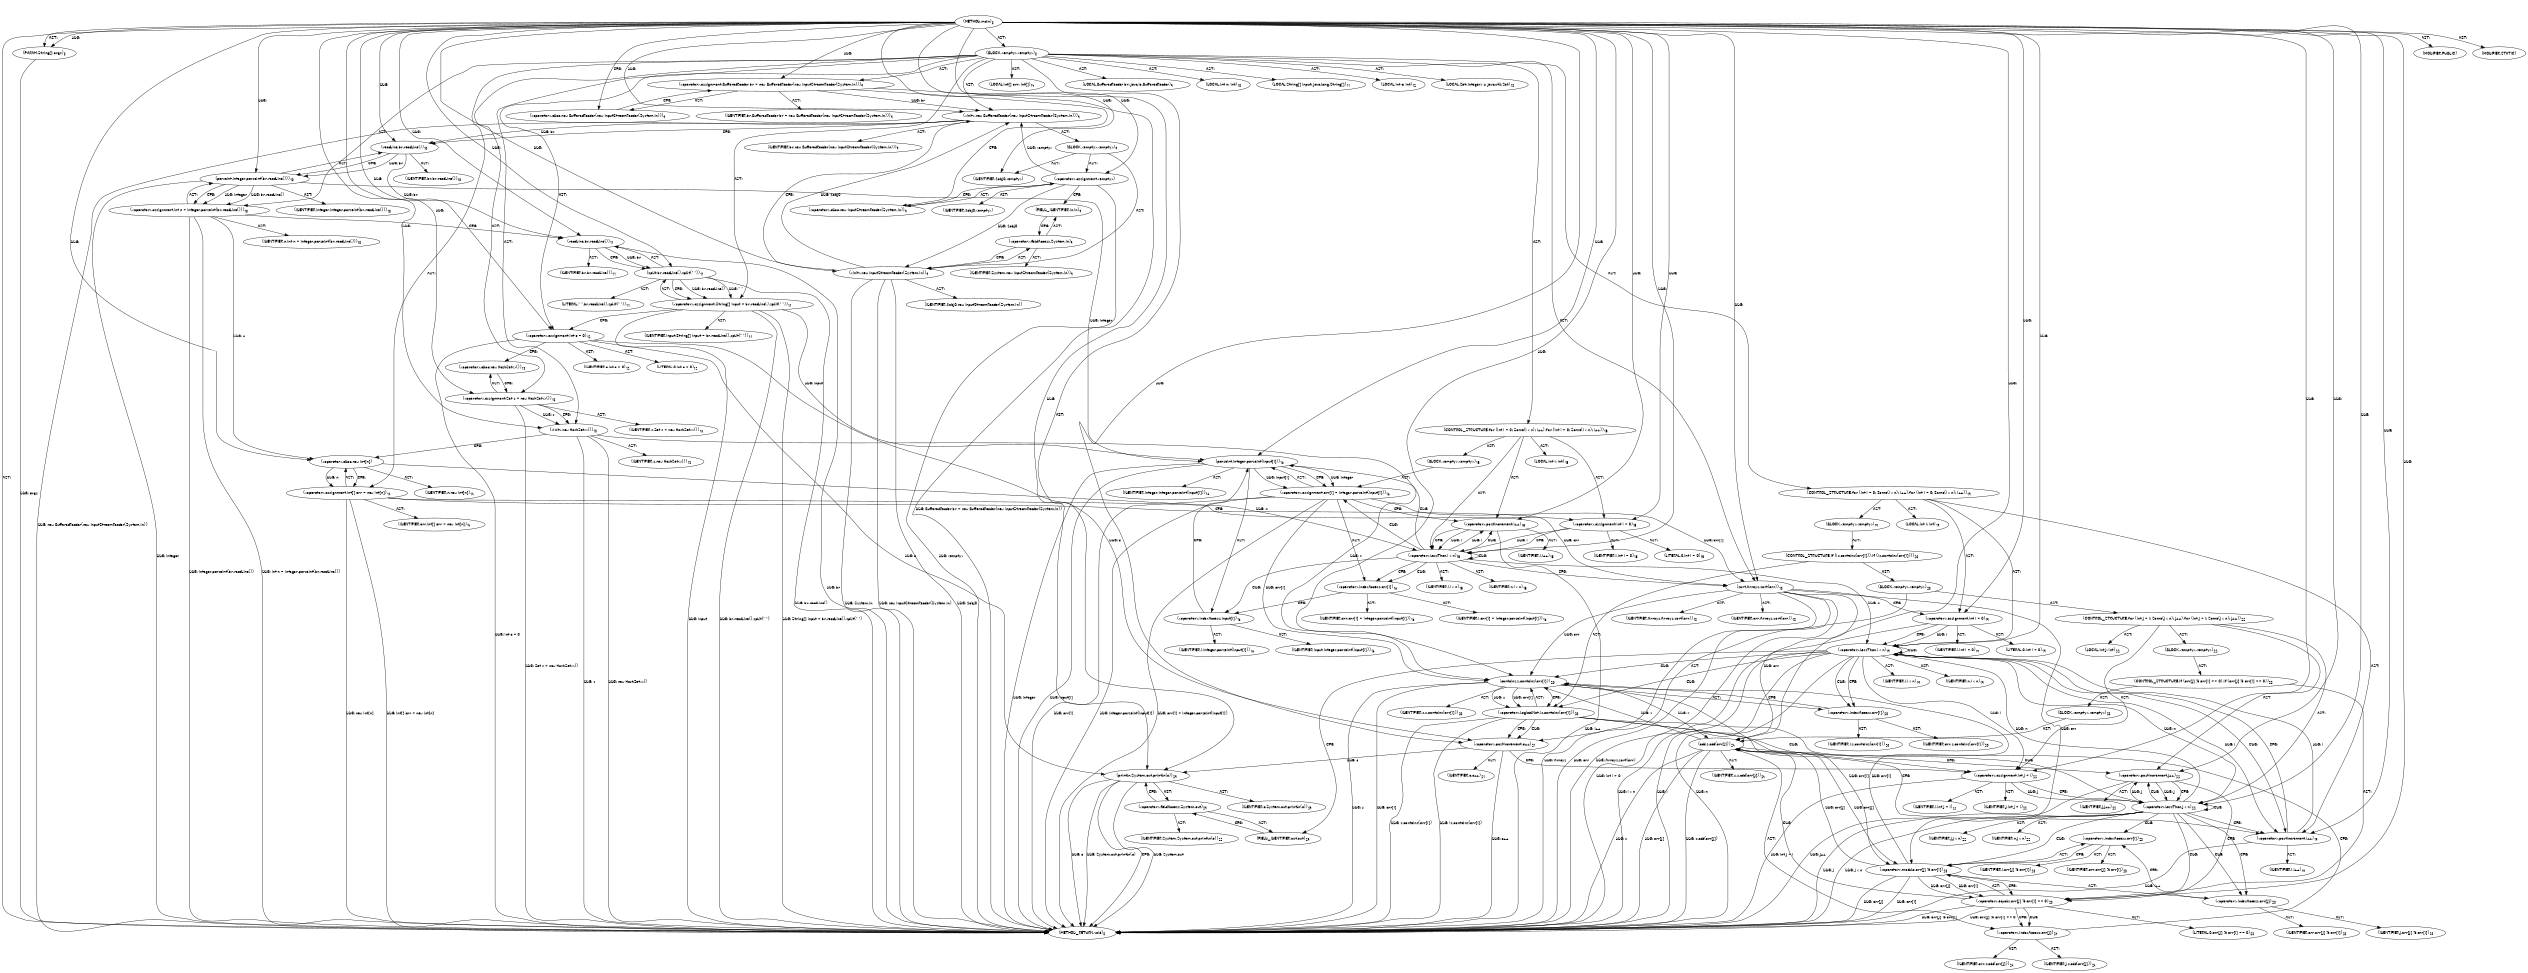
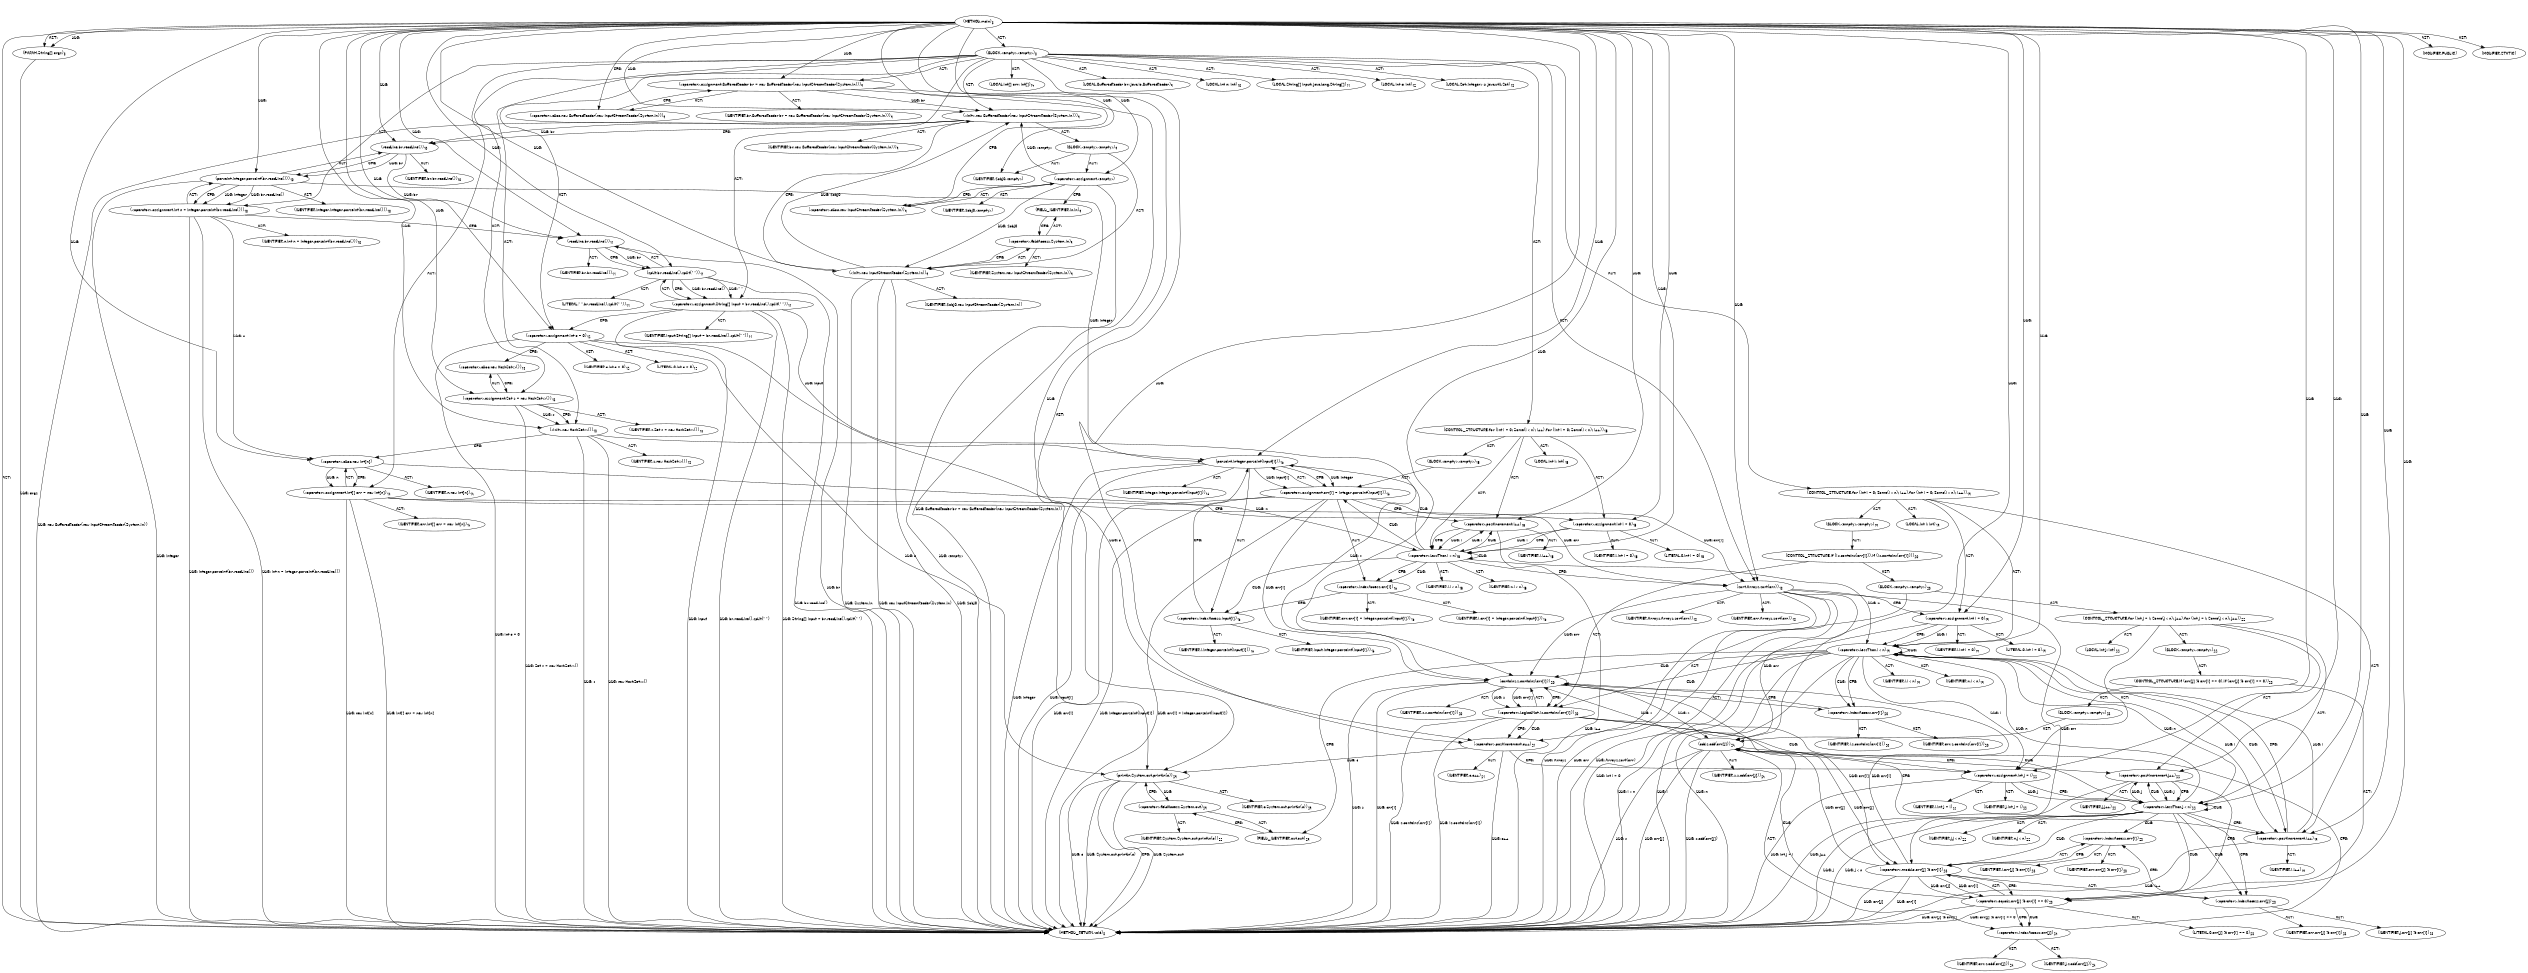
(1169, 792) -> (1169, 792)
